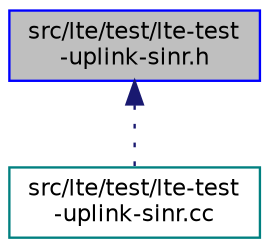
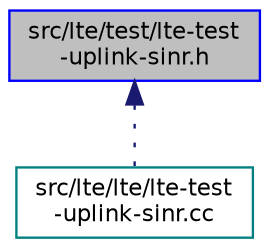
(135, 203) -> (135, 203)
